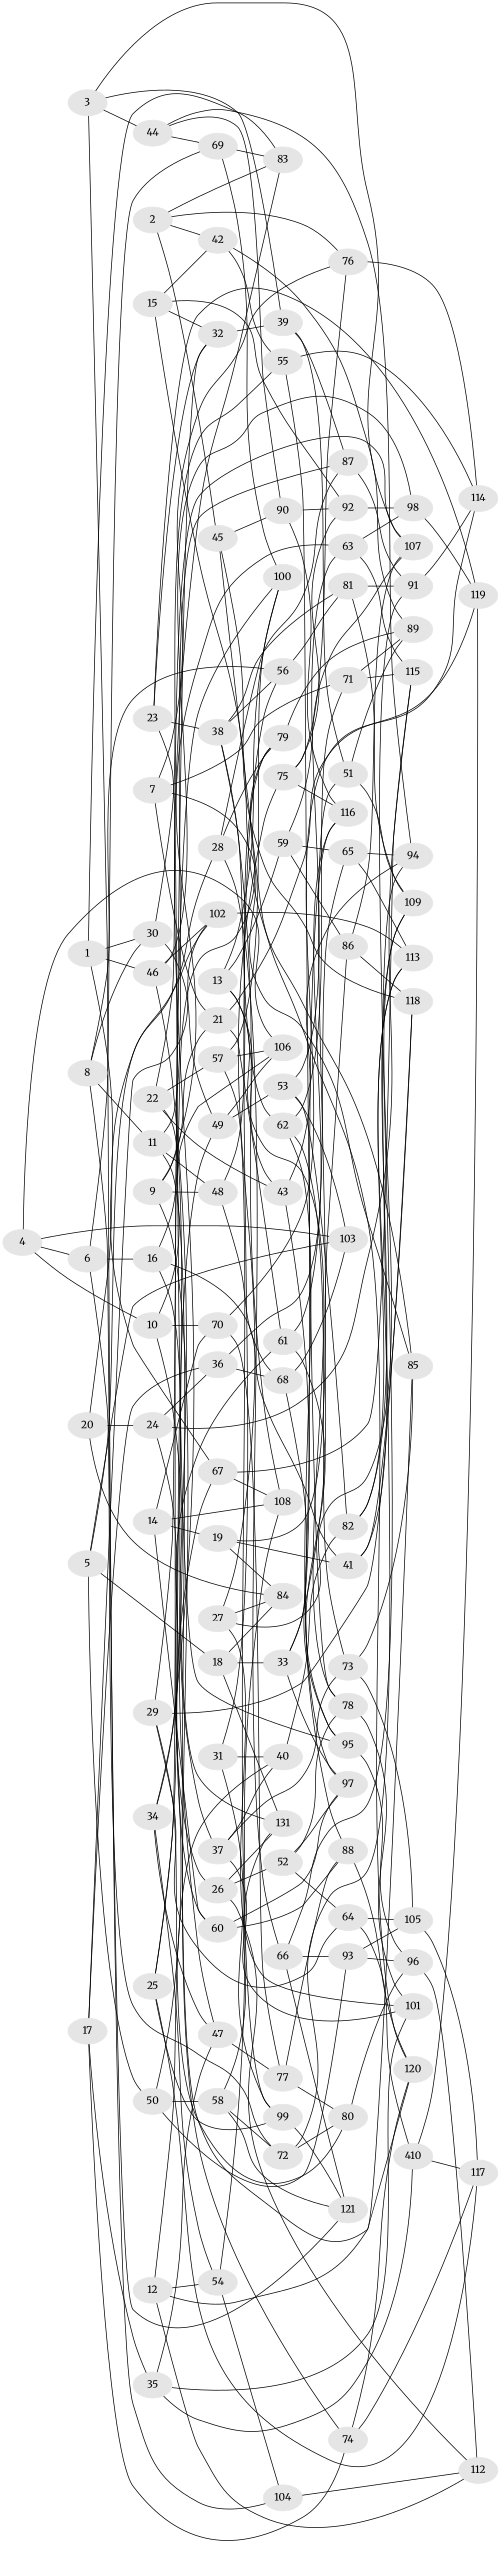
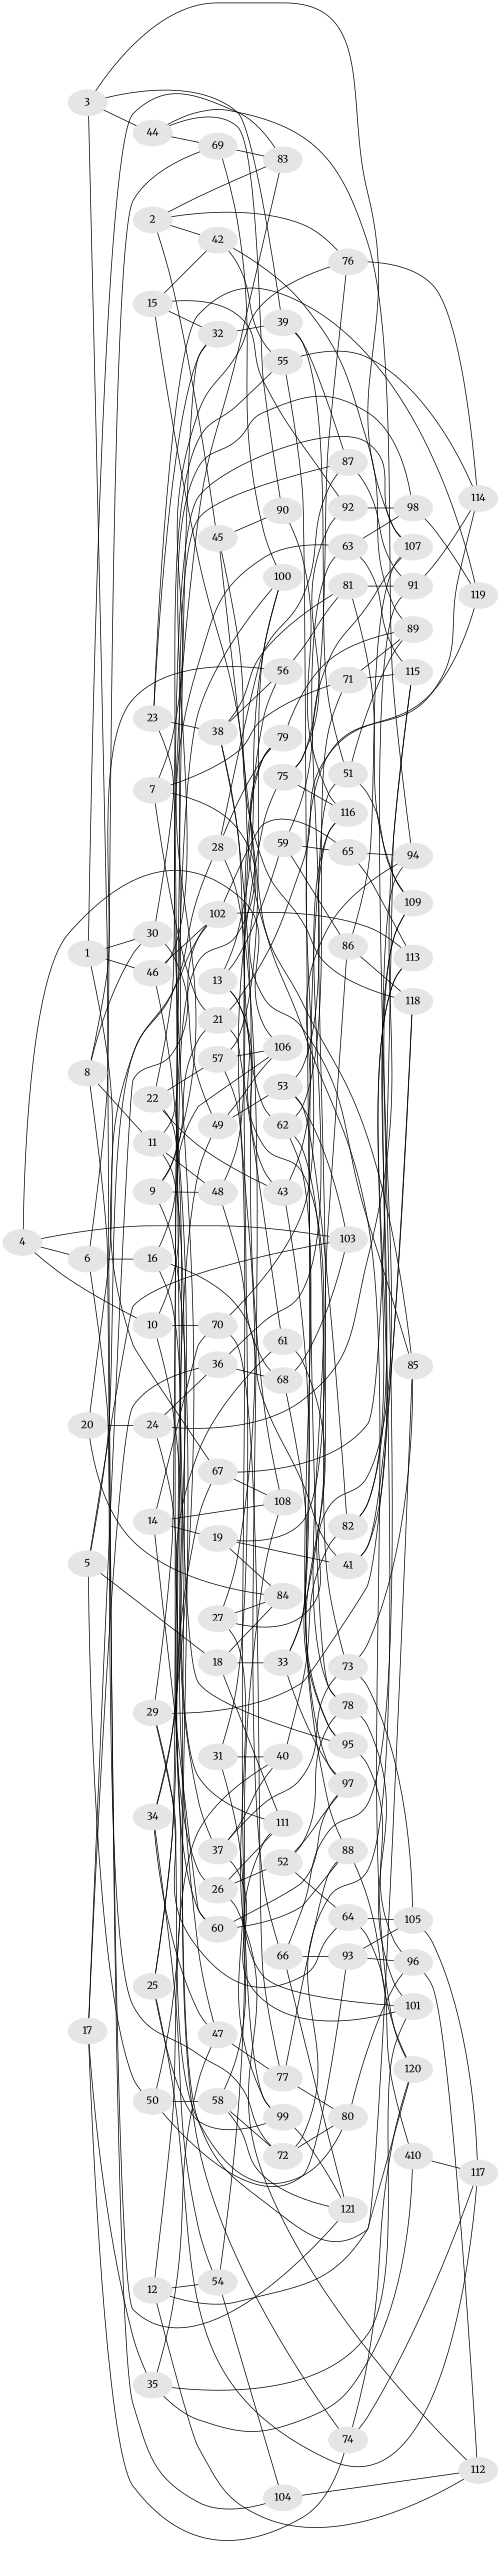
(316, 509) -> none
(323, 1099) -> (271, 821)
(471, 1378) -> none
(283, 1824) -> (283, 1824)
